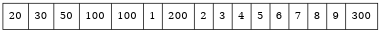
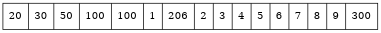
(178, 16) -> (178, 16)
